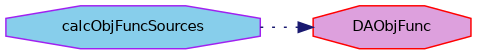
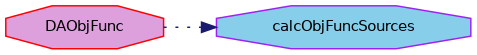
(279, 27) -> (182, 27)
